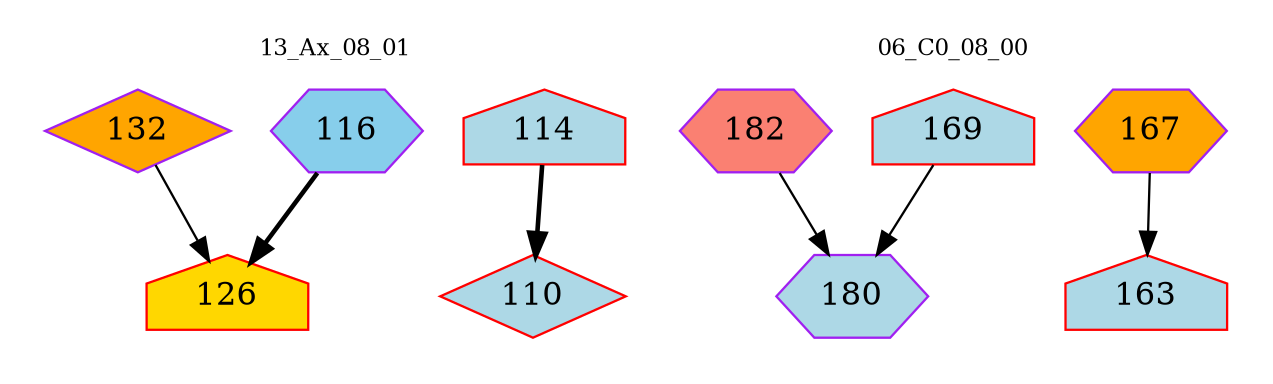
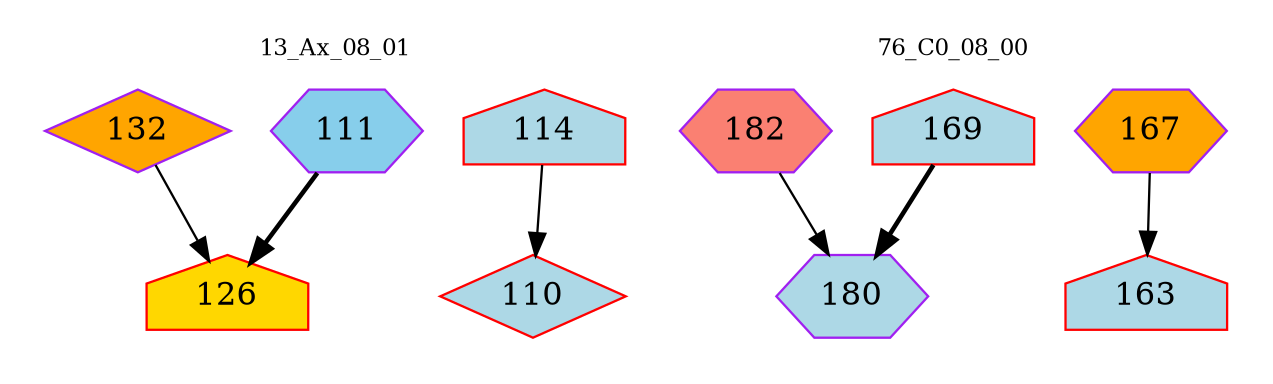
(953, 49) -> (953, 49)
(347, 131) -> (347, 131)
(540, 199) -> (540, 199)
(911, 200) -> (911, 200)
